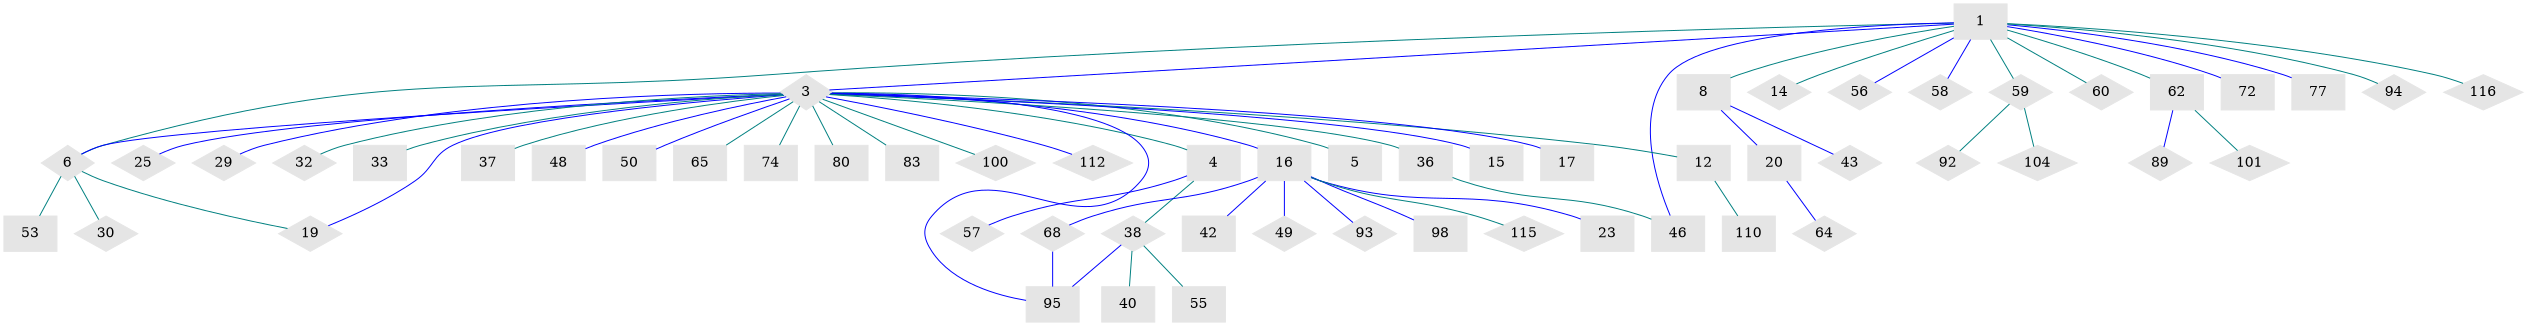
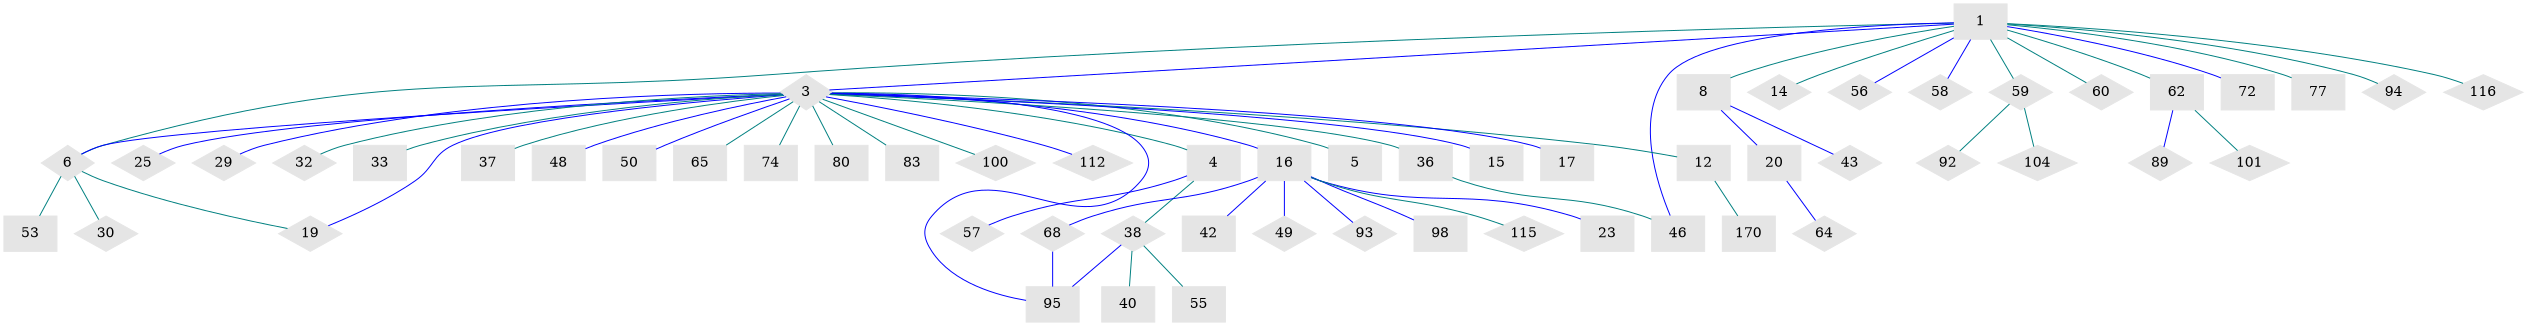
(2151, 44) -> (2151, 44)
(1749, 234) -> (1749, 234)
